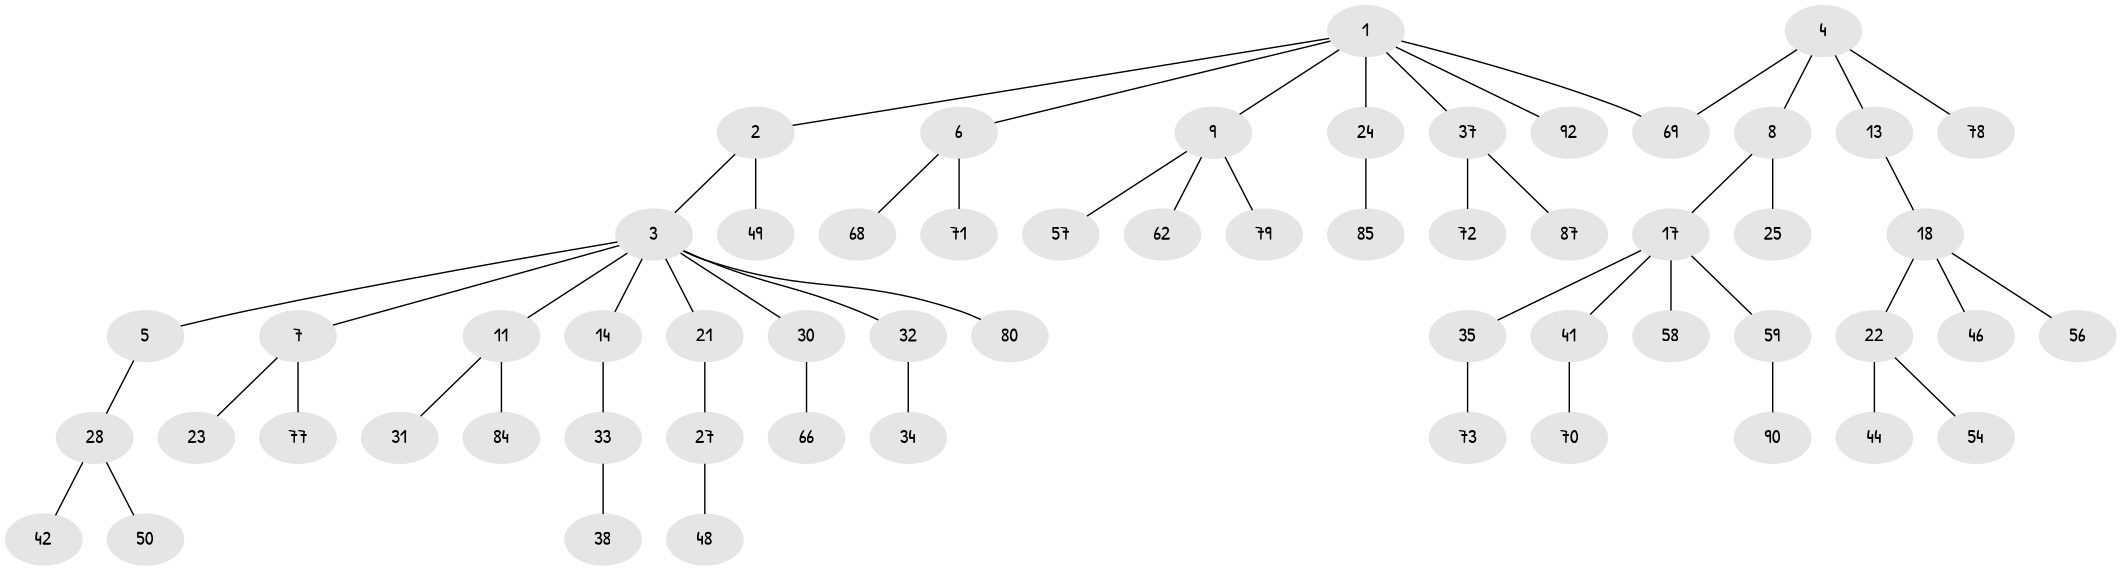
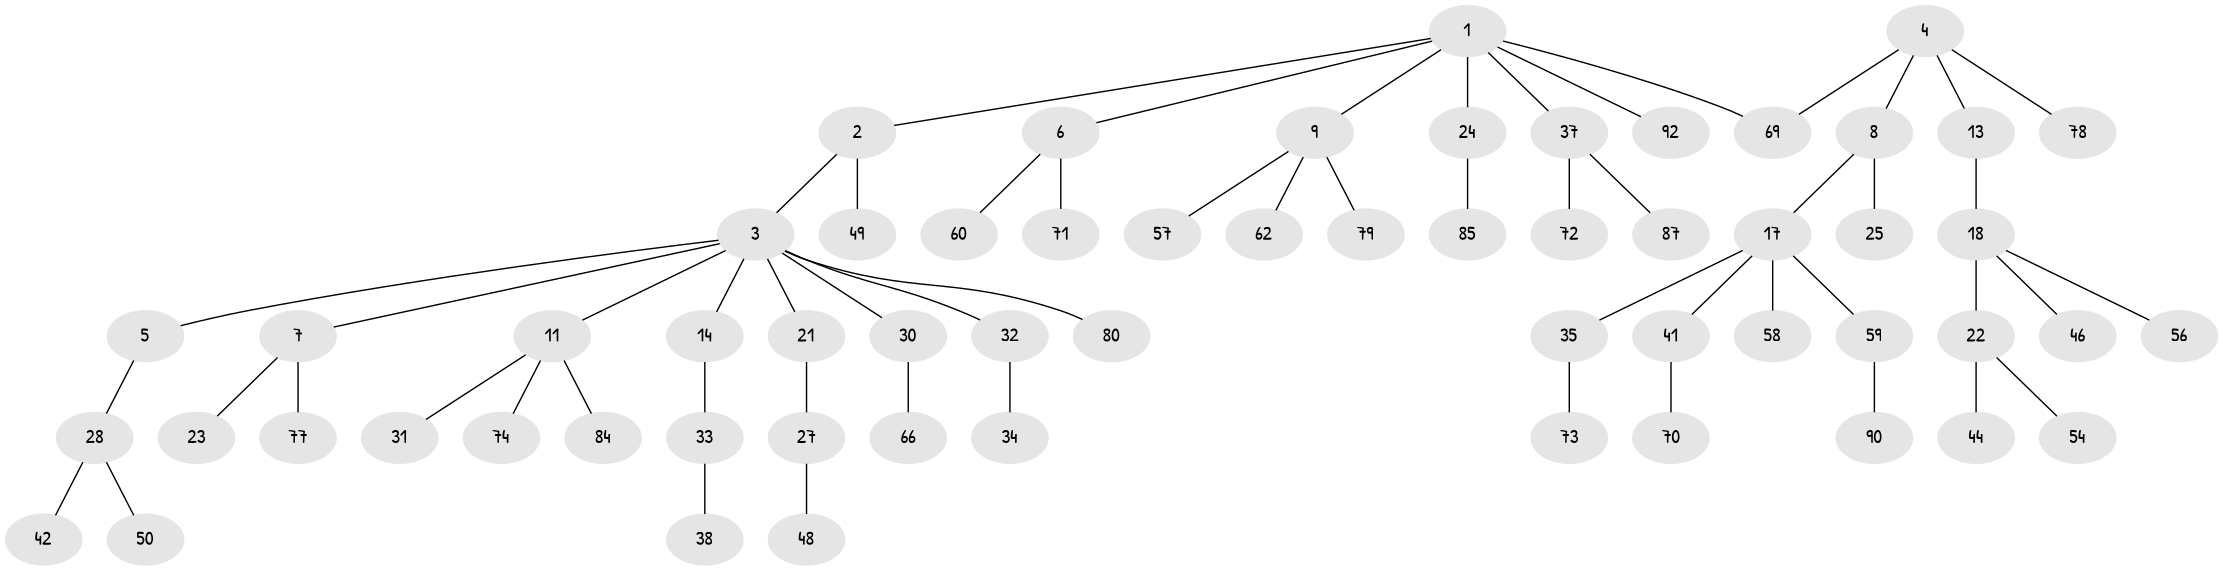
(857, 234) -> (959, 234)
none -> (501, 438)
